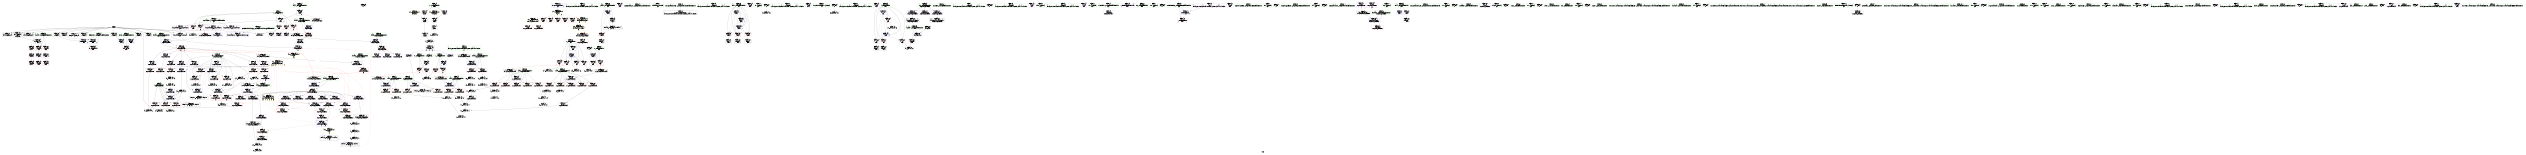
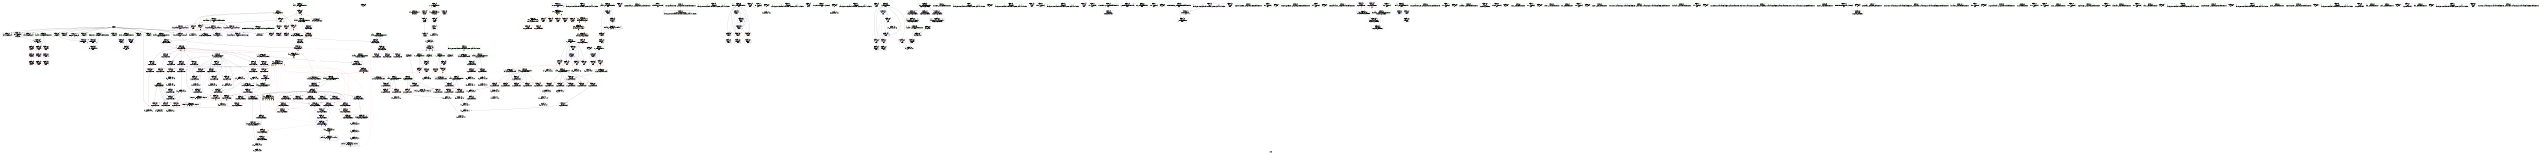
none -> (2150, 5)
